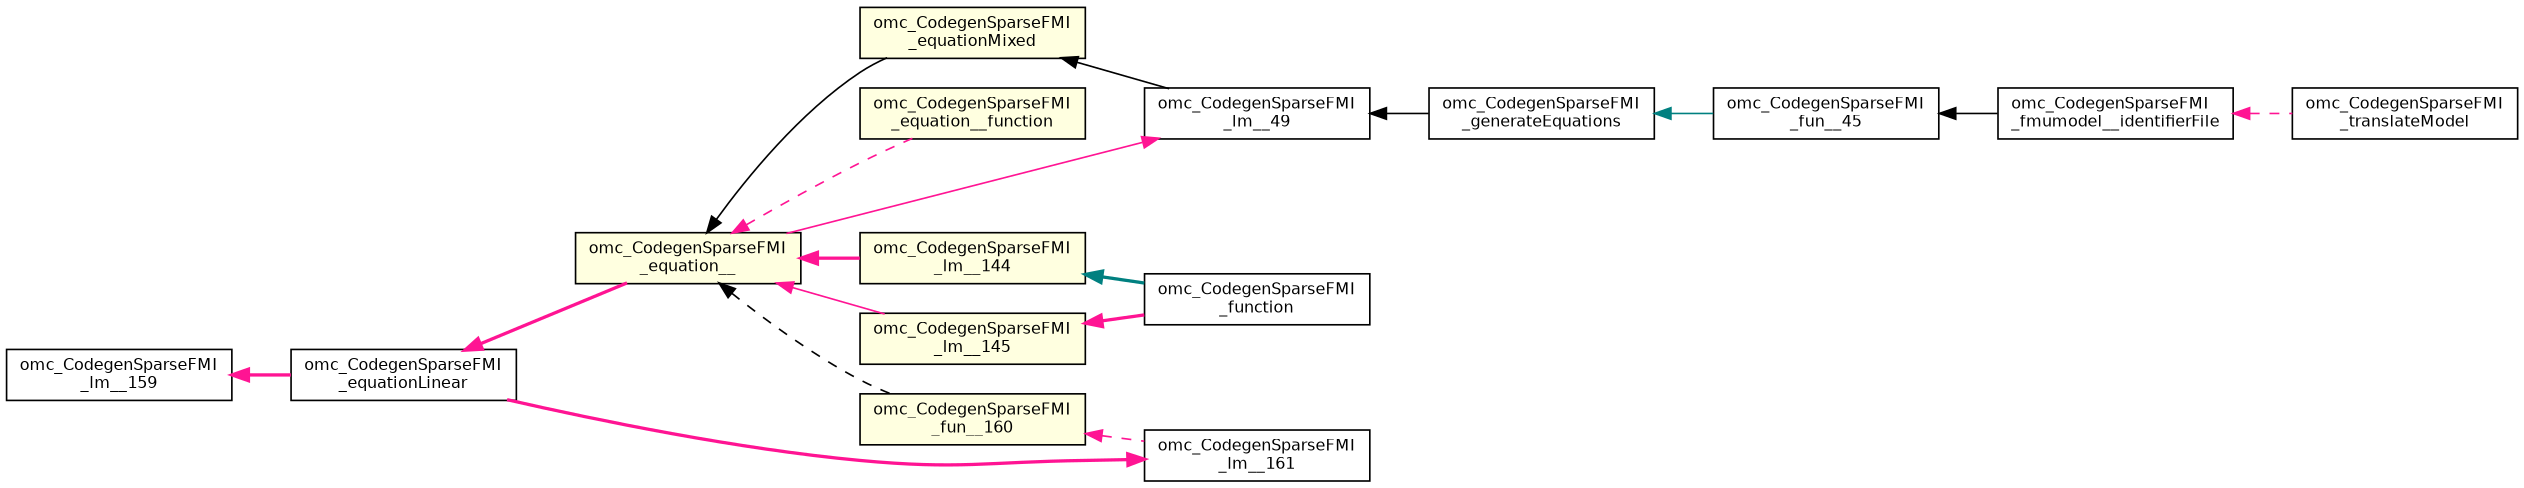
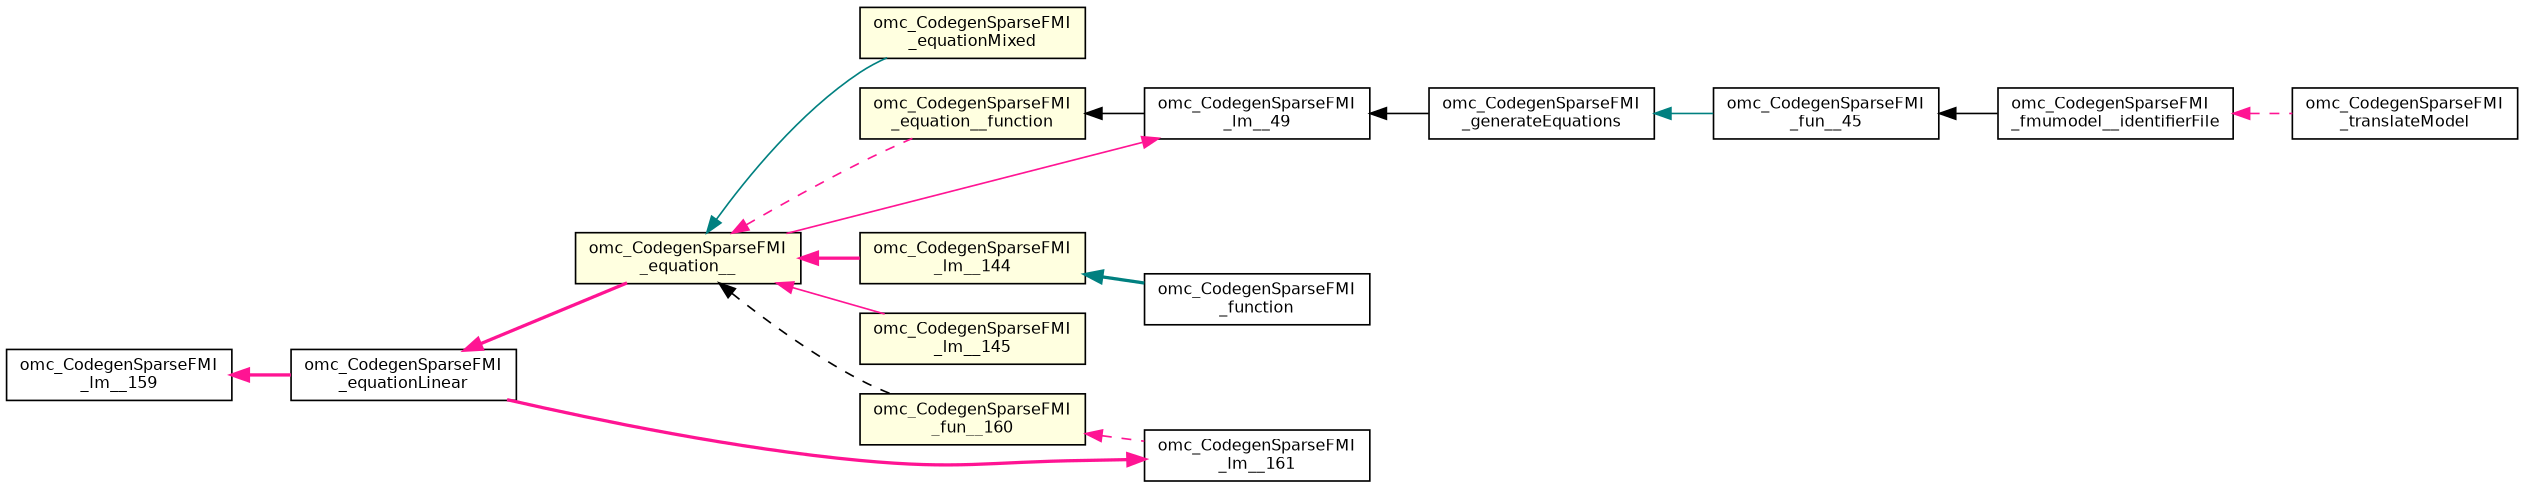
(1123, 76) -> (1123, 113)
(793, 129) -> (793, 129)
(1123, 318) -> none
